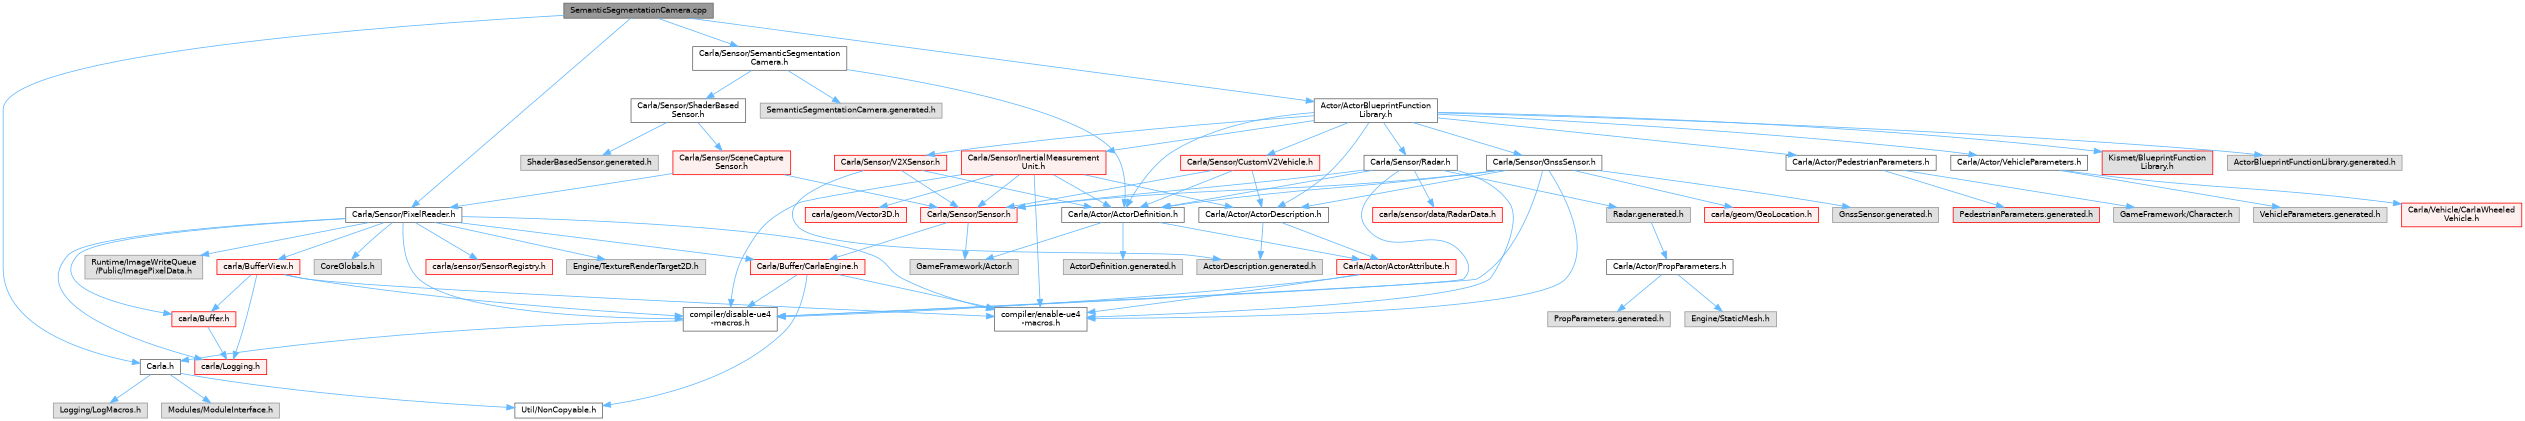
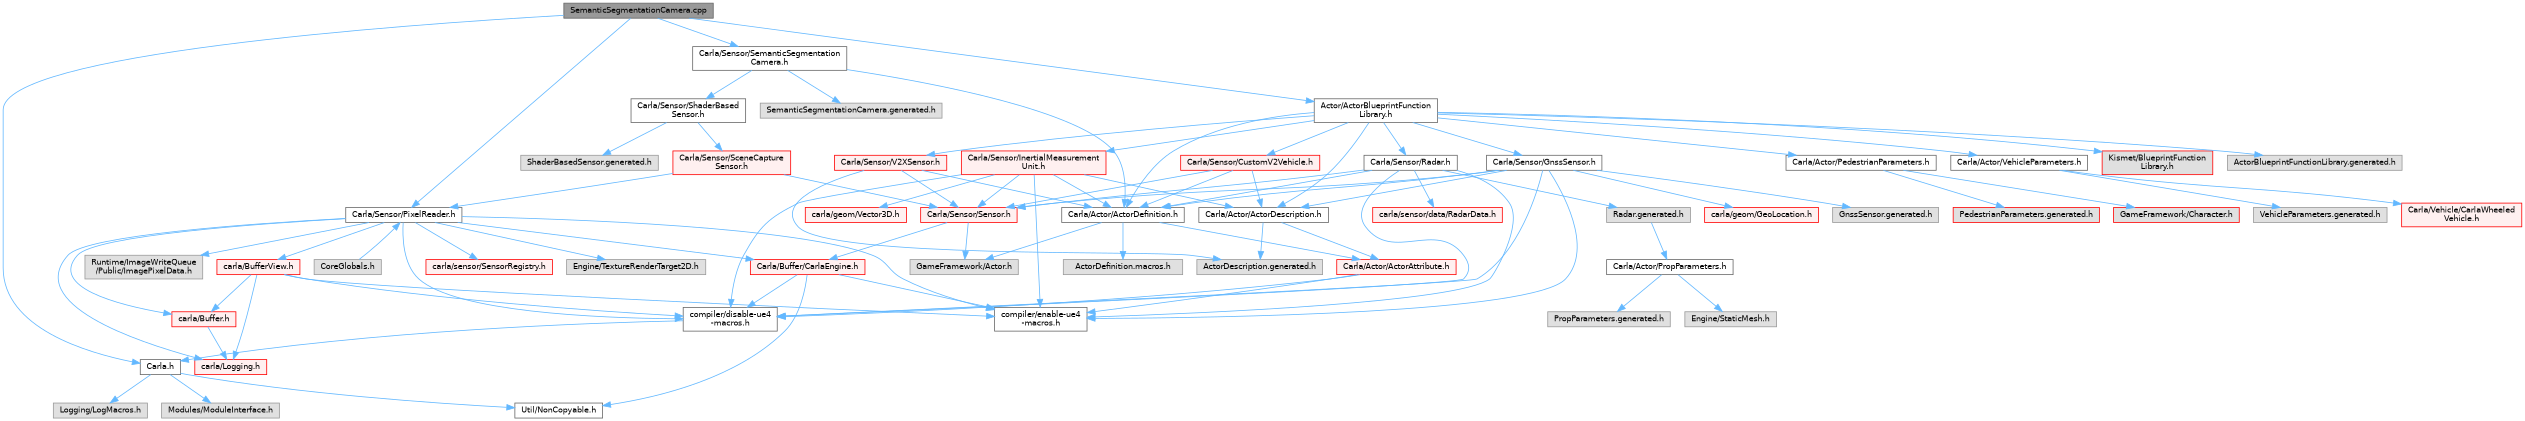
(2176, 215) -> (2176, 215)
(374, 237) -> (377, 244)
(1123, 267) -> (1123, 267)
